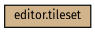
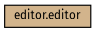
(48, 16) -> (48, 16)
